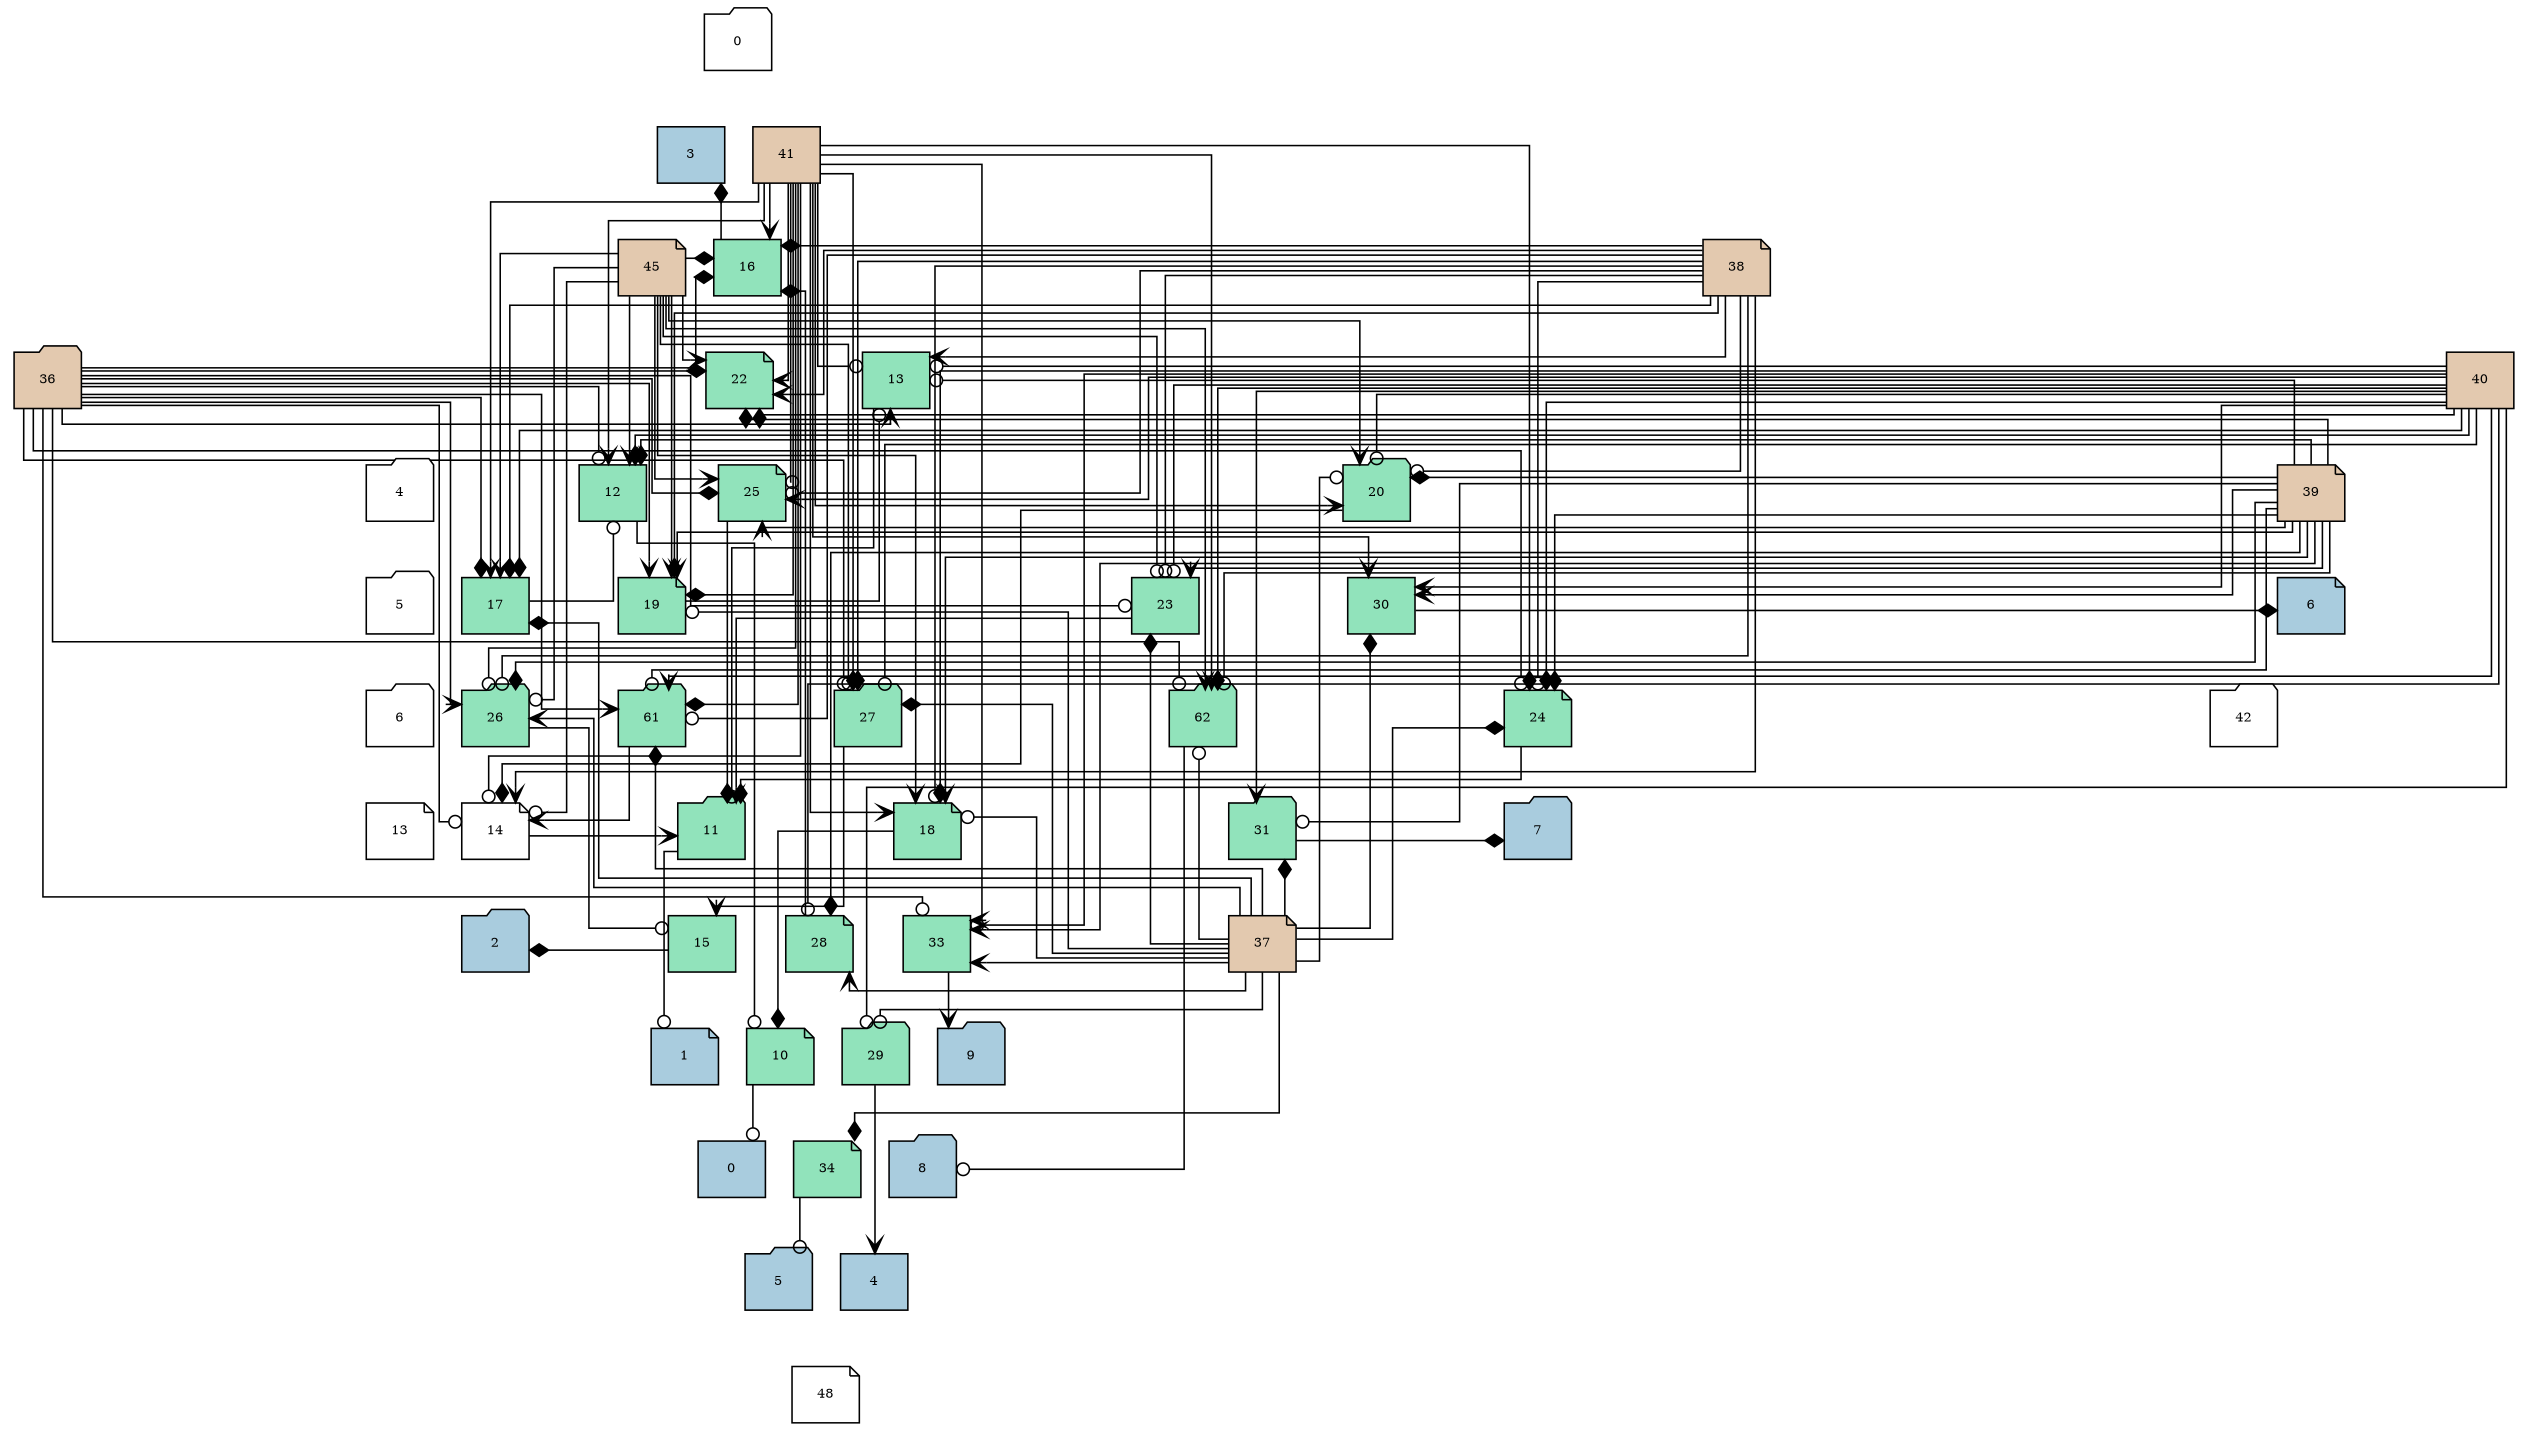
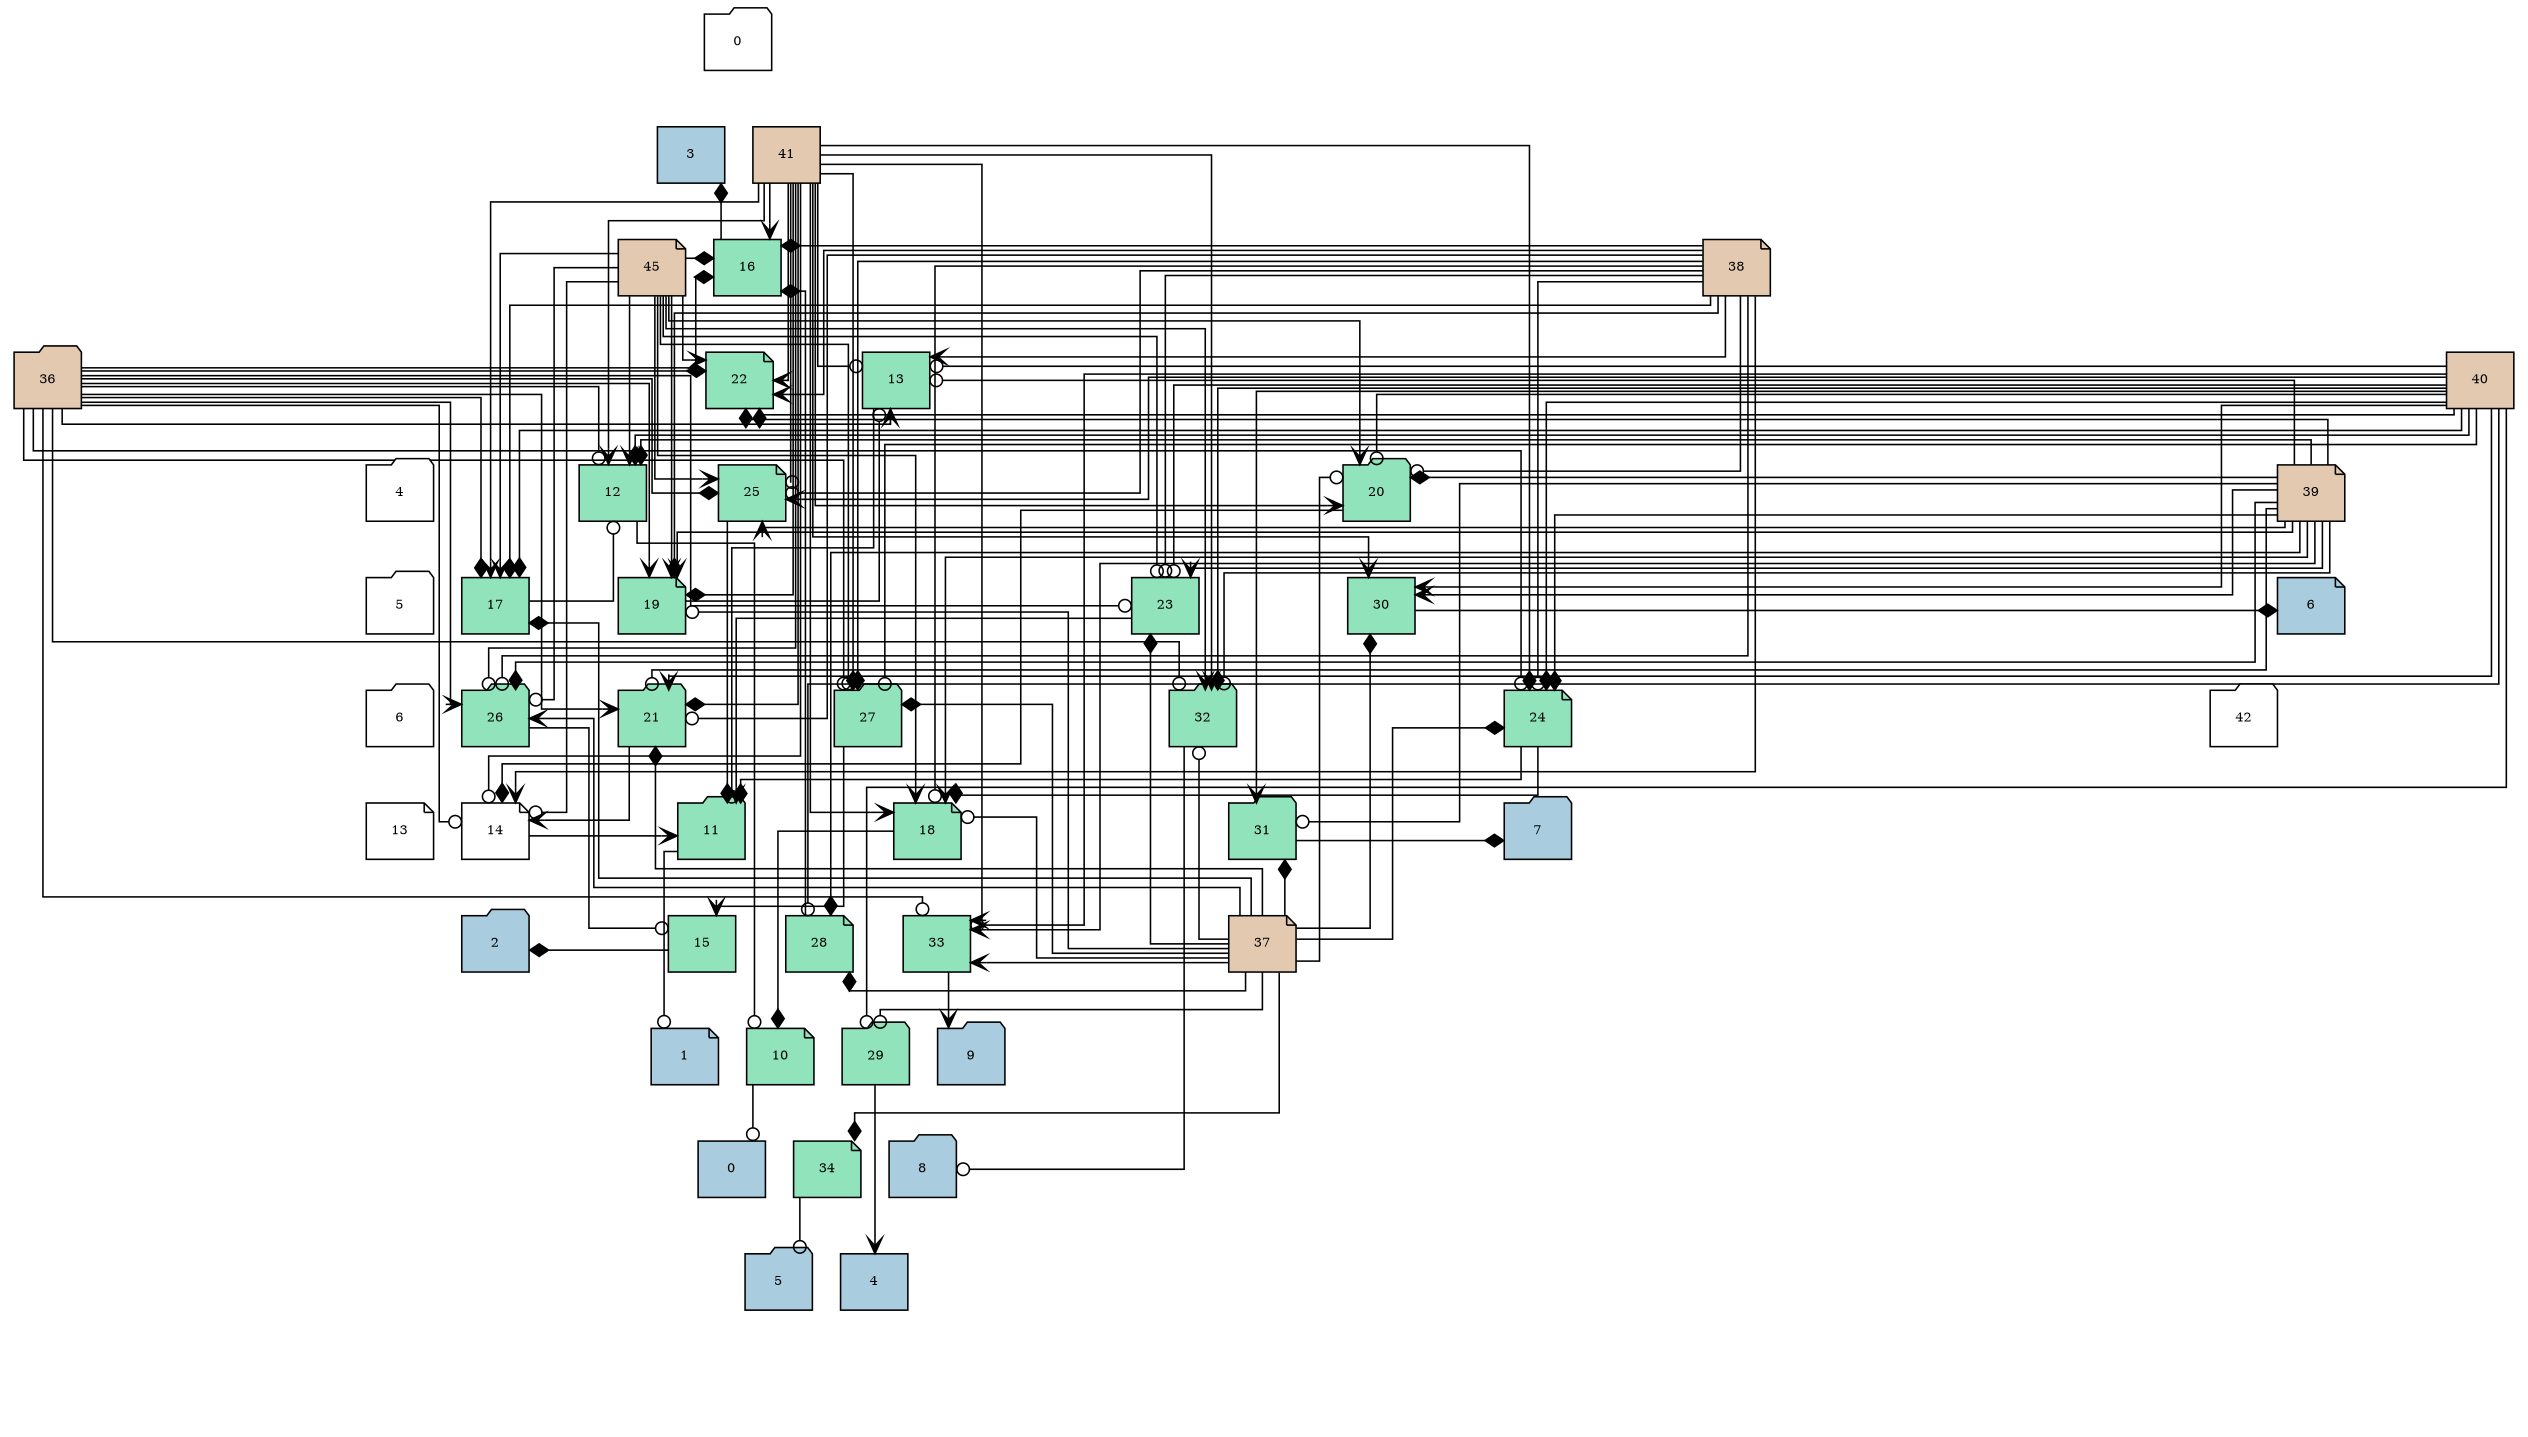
(1487, 371) -> (1271, 795)
(652, 718) -> (652, 718)
(1203, 718) -> (1203, 718)
(1055, 991) -> (1055, 991)
(826, 1395) -> none
